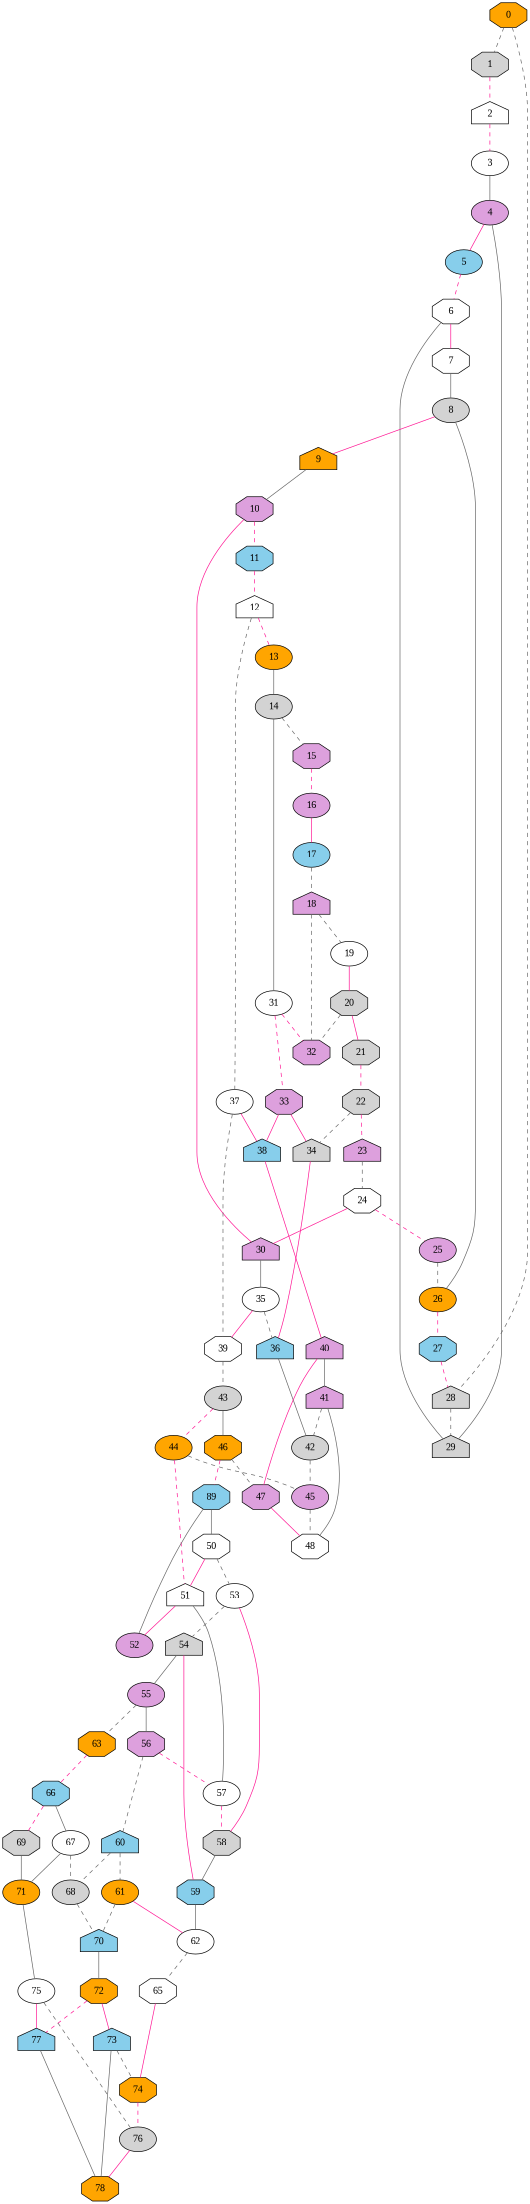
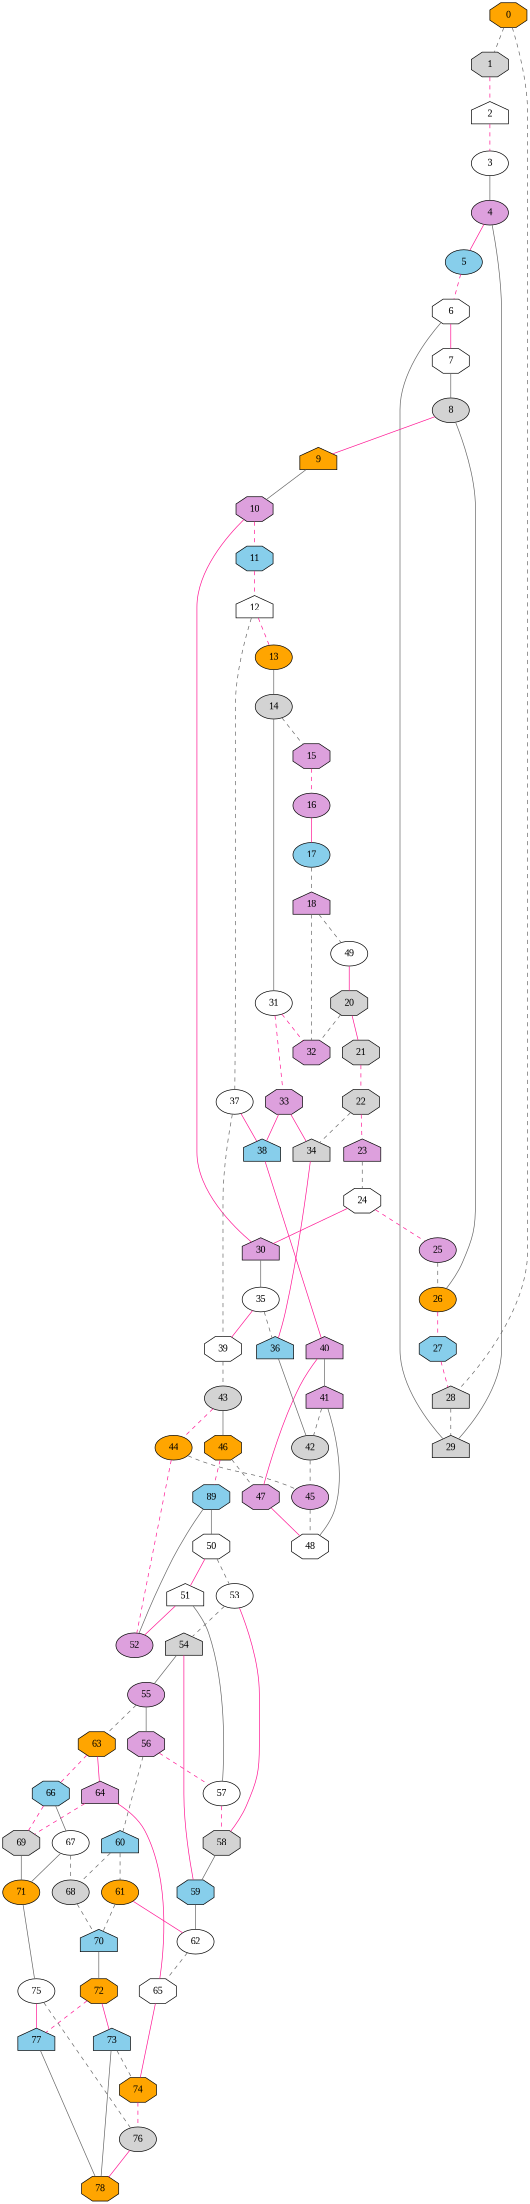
(349, 954) -> (349, 954)
(179, 1522) -> (154, 1547)
none -> (100, 1793)
